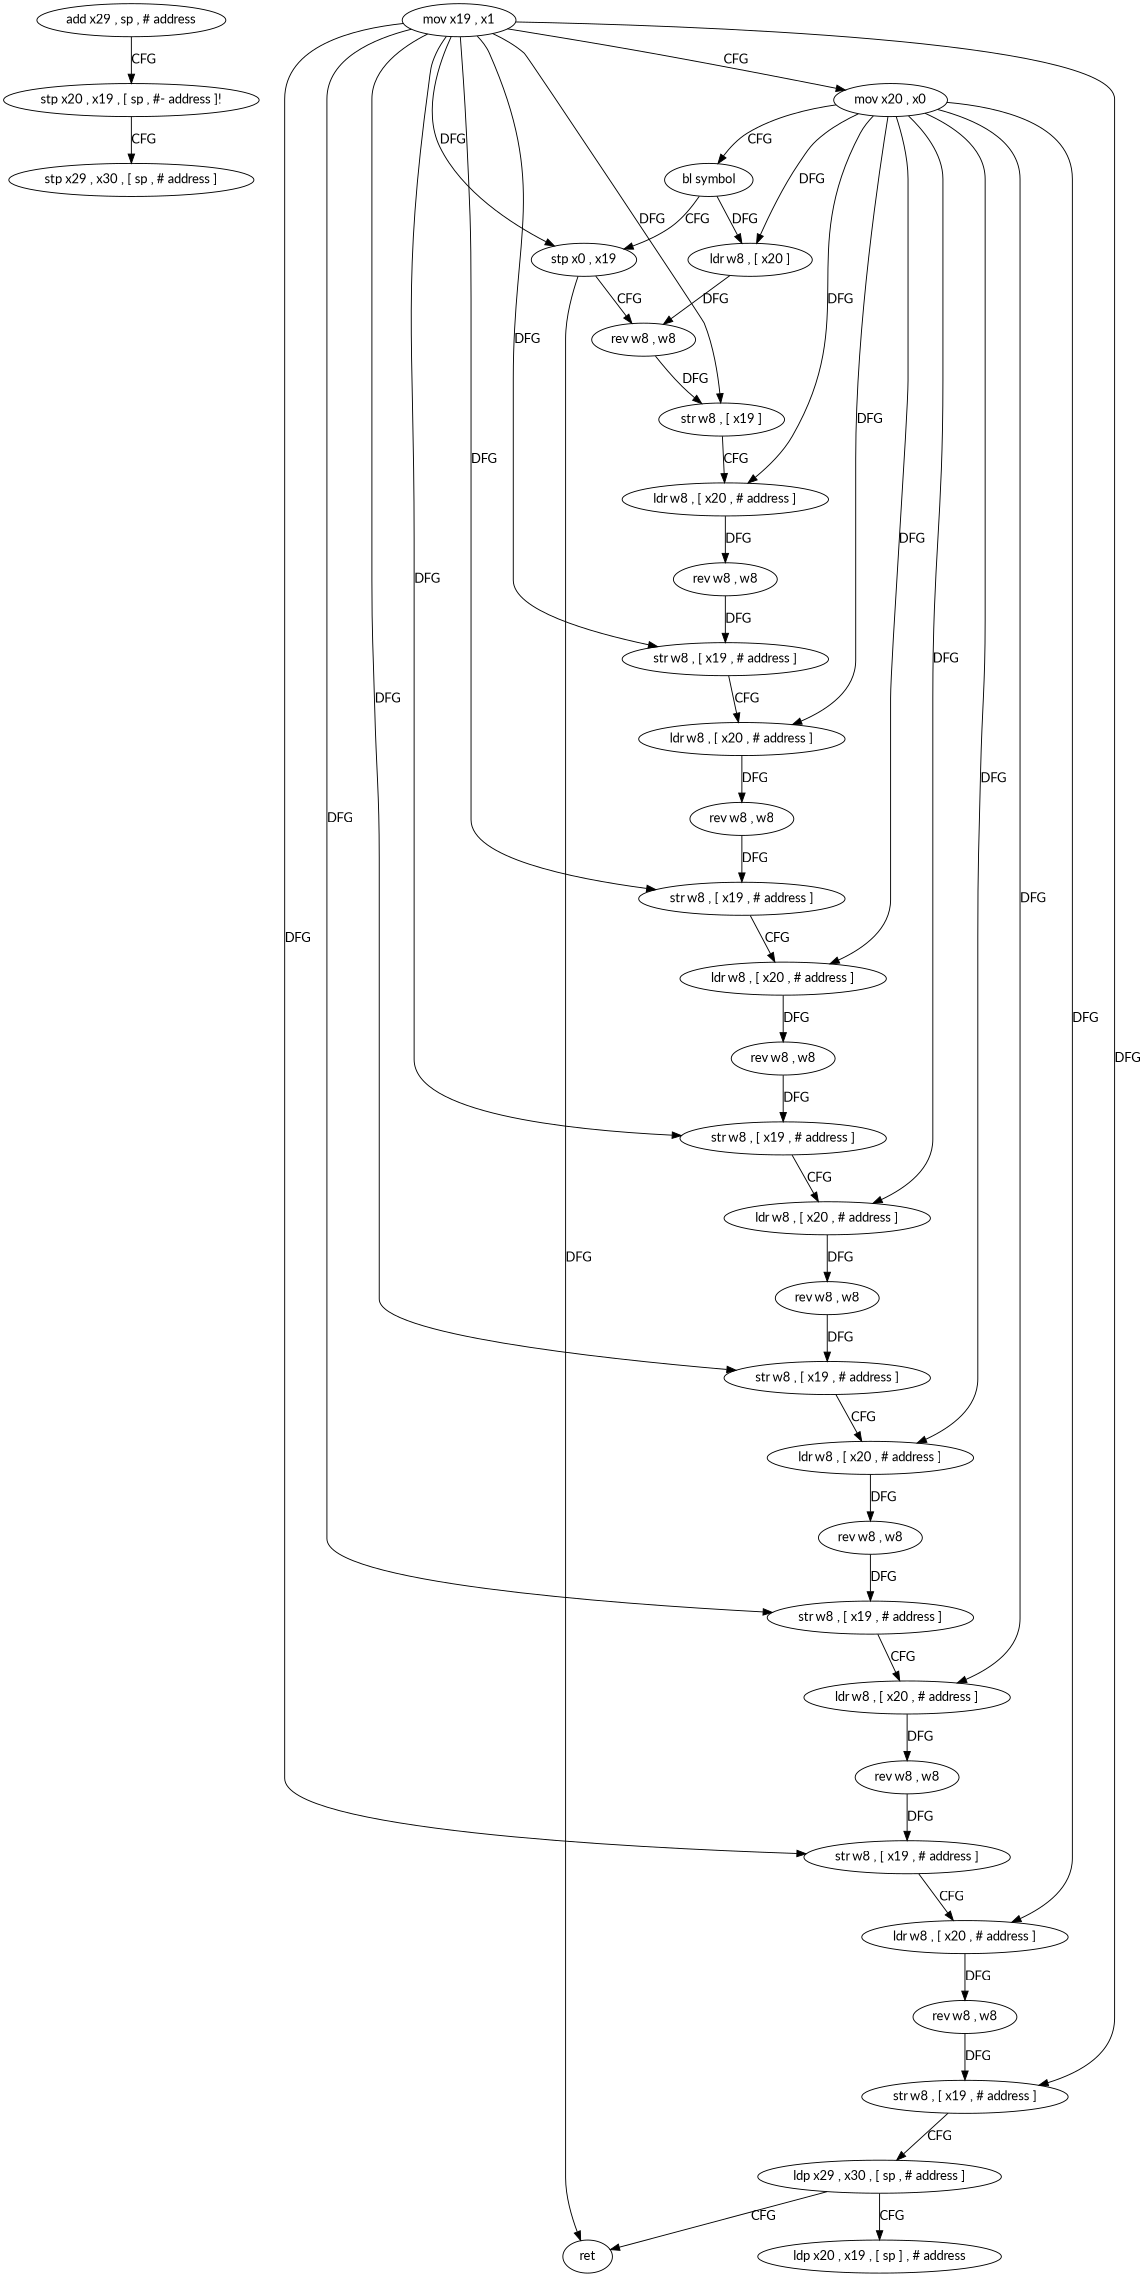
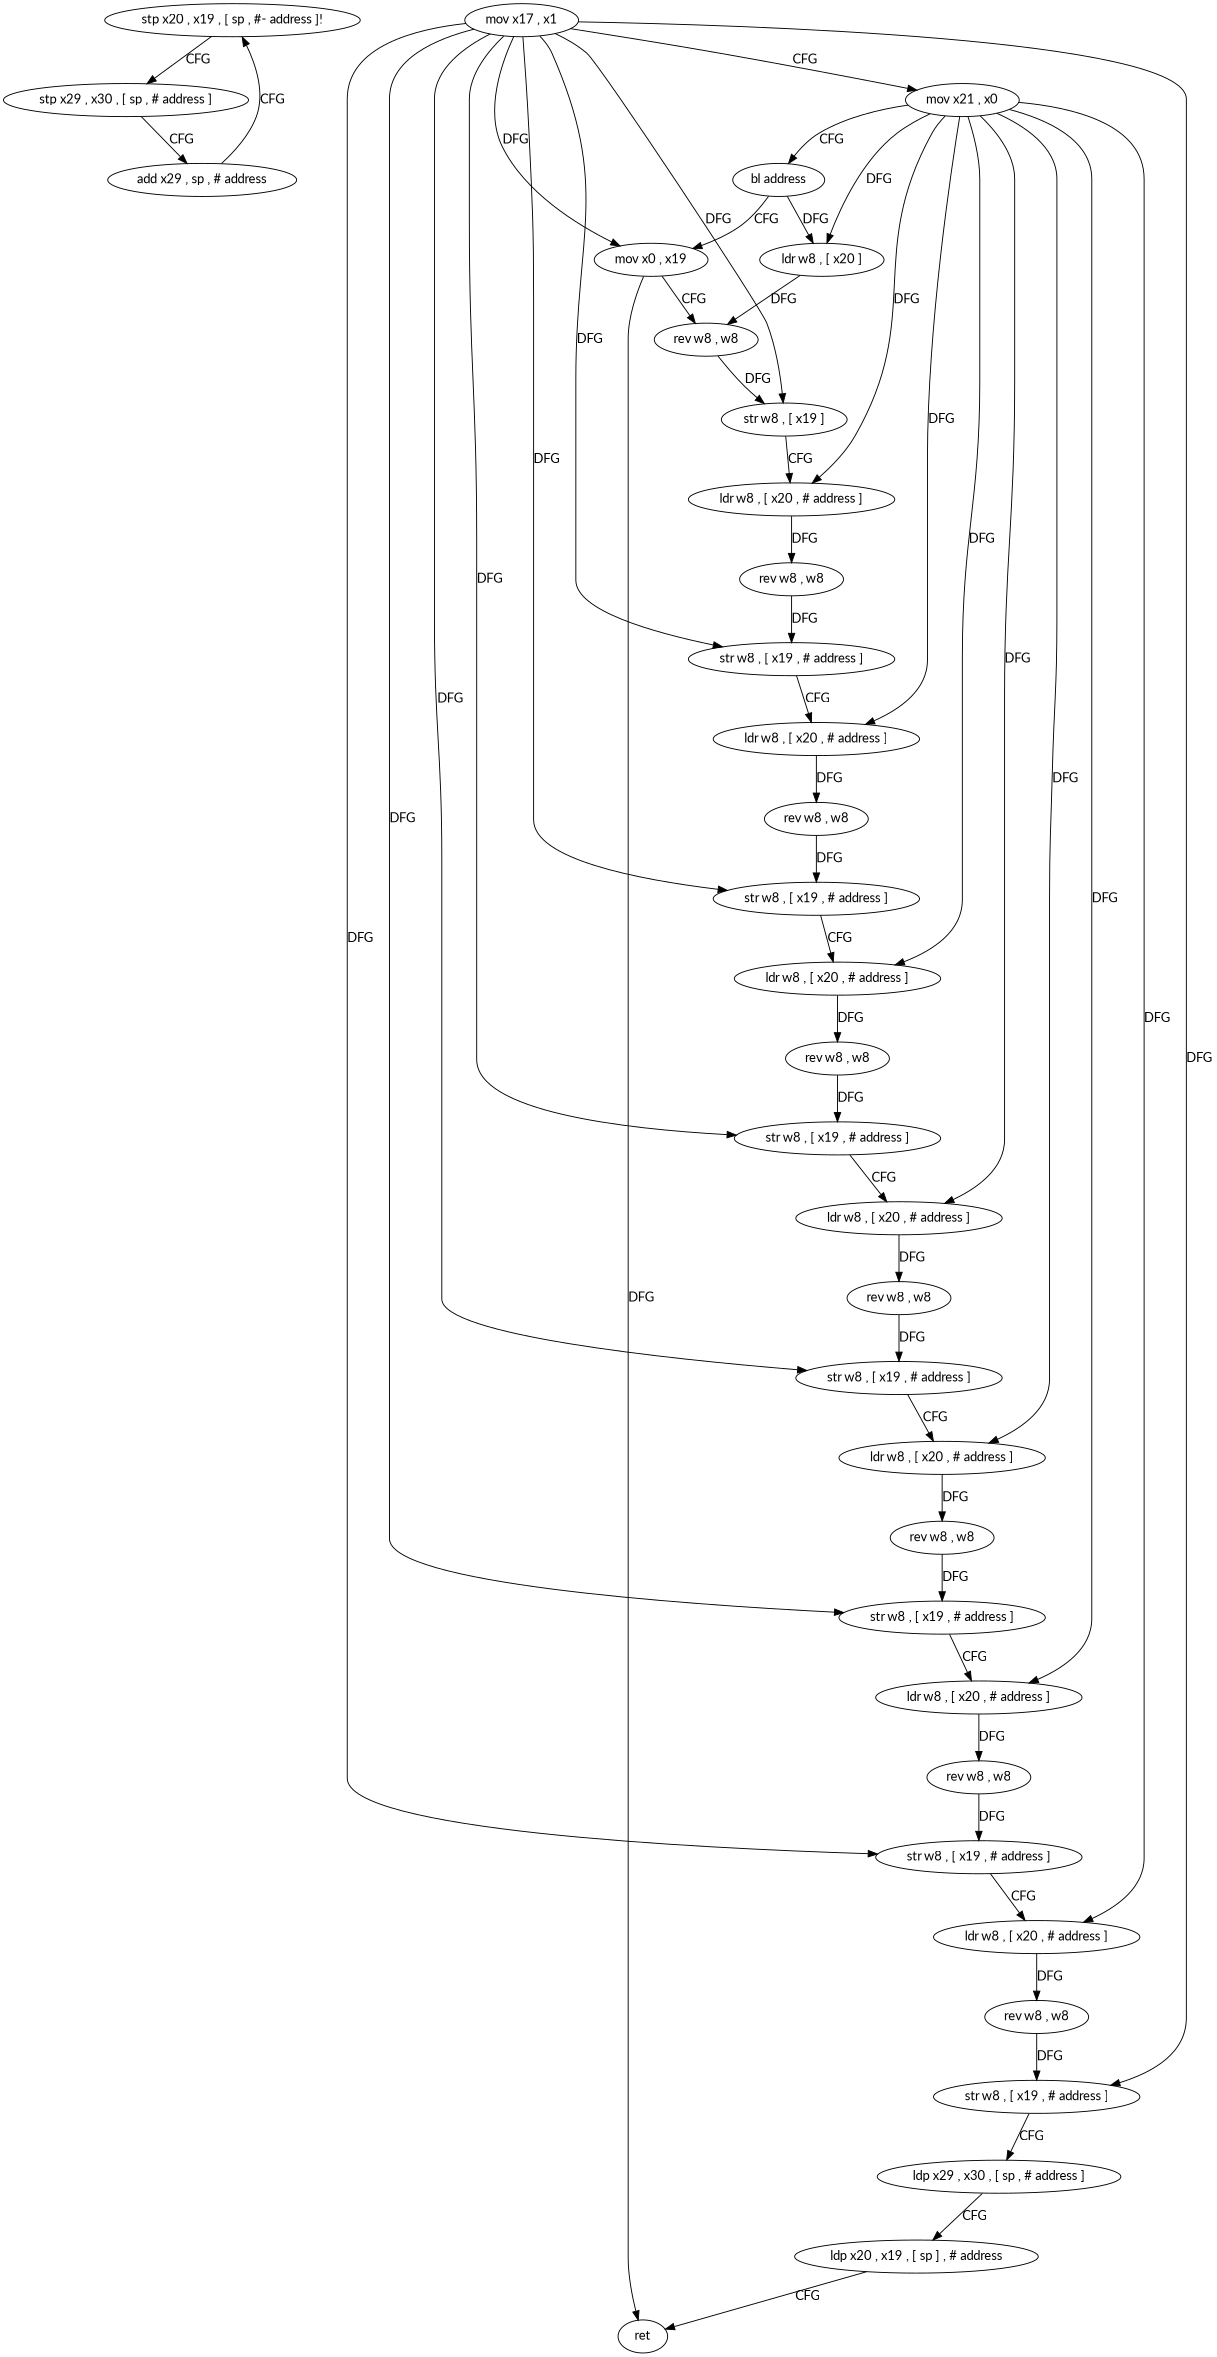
(459, 20) -> (522, 20)
(891, 100) -> (962, 100)
none -> (161, 137)
(709, 180) -> (779, 180)
(584, 260) -> (651, 260)
(723, 2219) -> (771, 2299)
